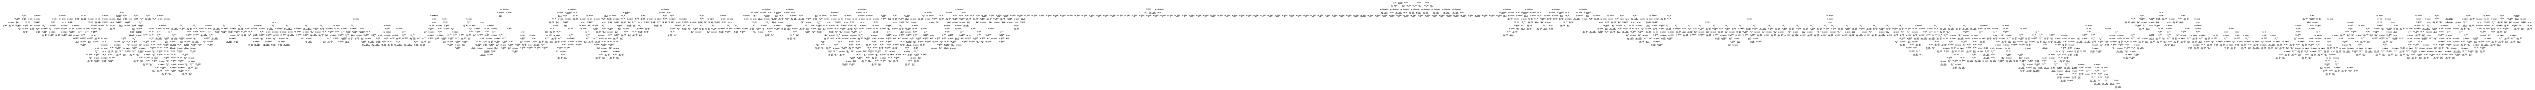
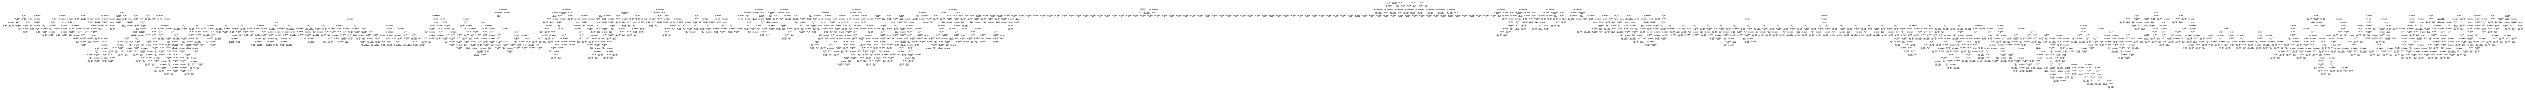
none -> (2092, 48)
